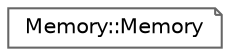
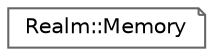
(115, 28) -> (107, 28)
